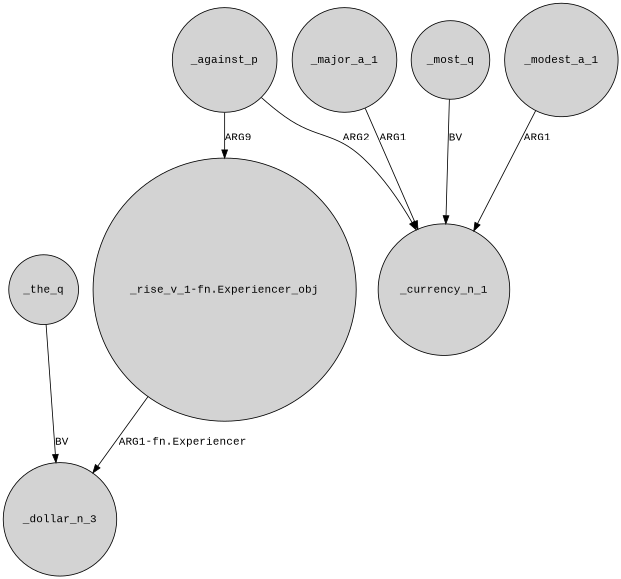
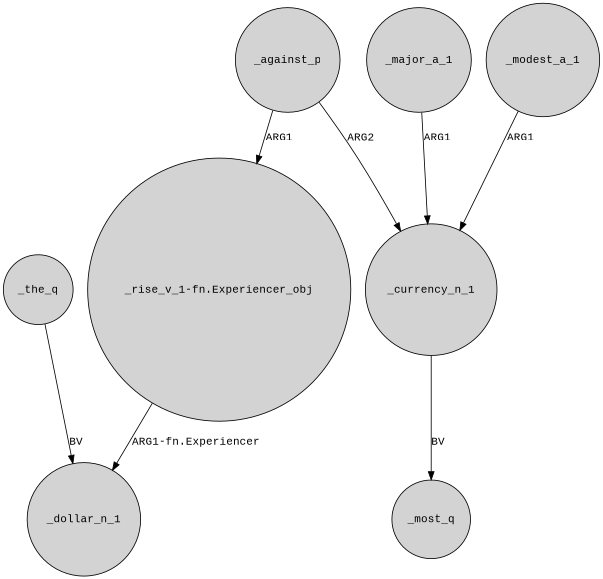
(239, 137) -> (280, 137)
(448, 157) -> (431, 414)
(60, 519) -> (84, 519)
